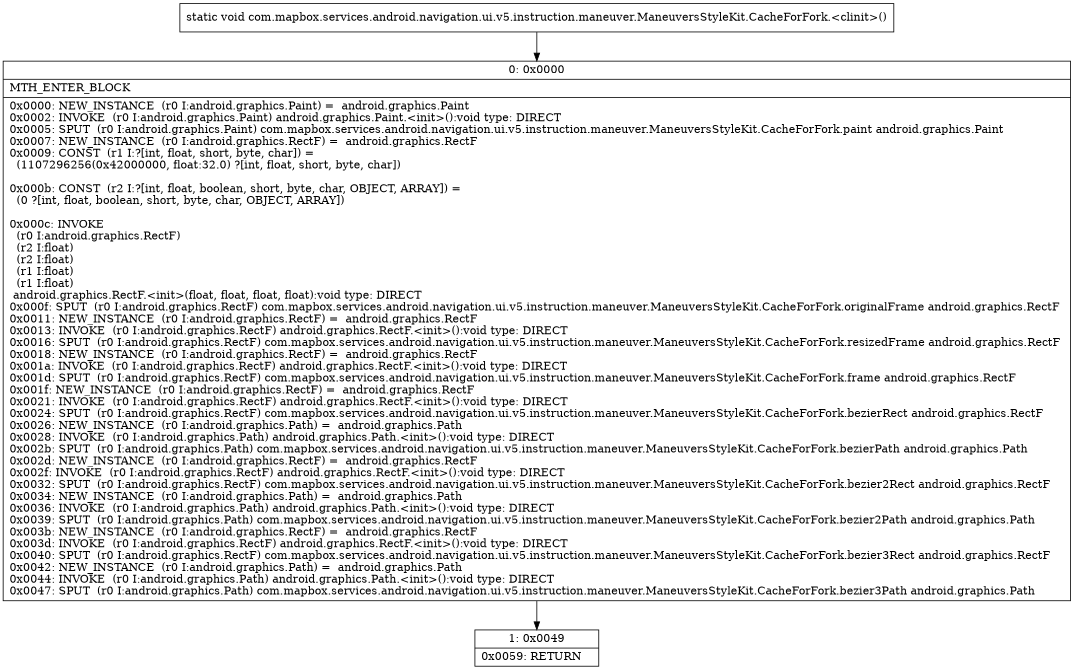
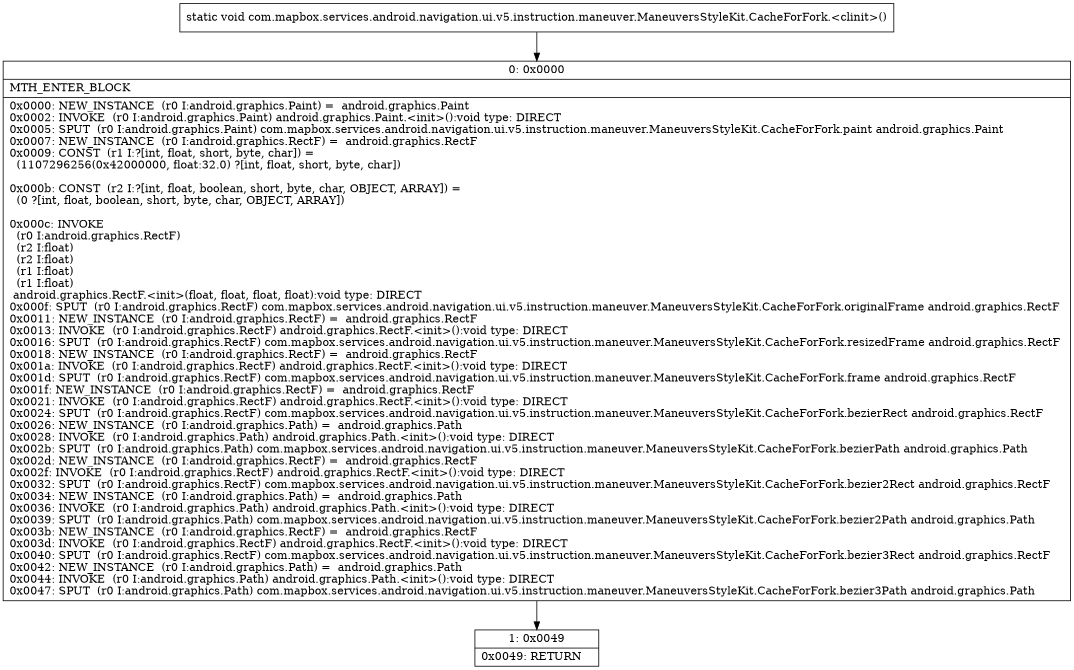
(537, 657) -> (537, 657)
